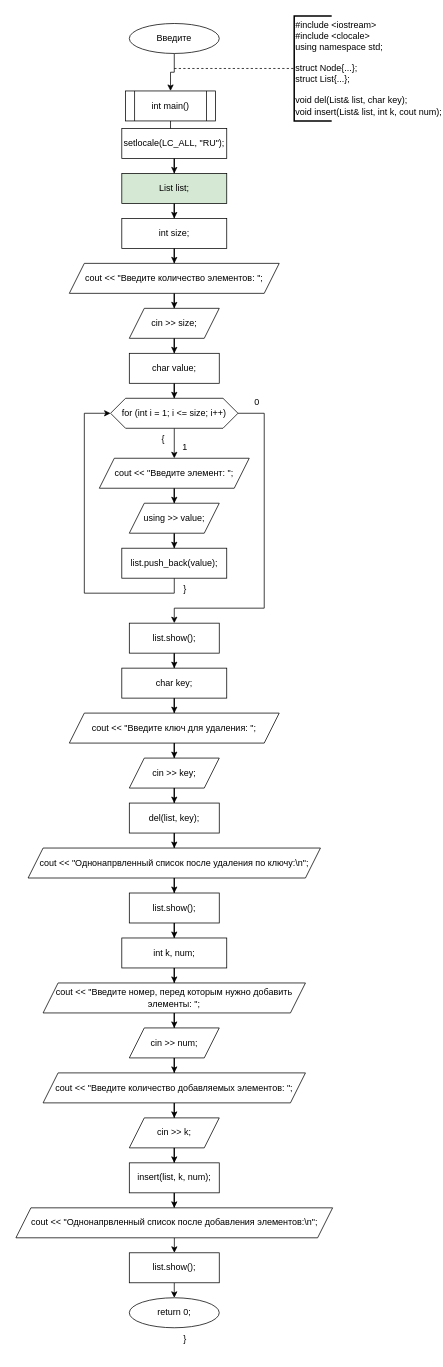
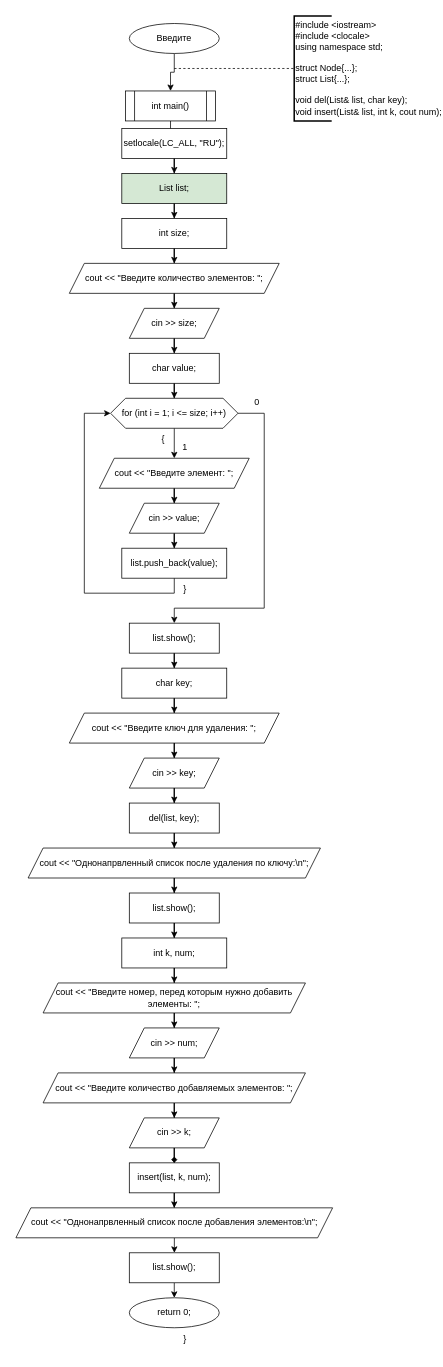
(174, 518) -> (174, 518)
(174, 1156) -> (174, 1156)
